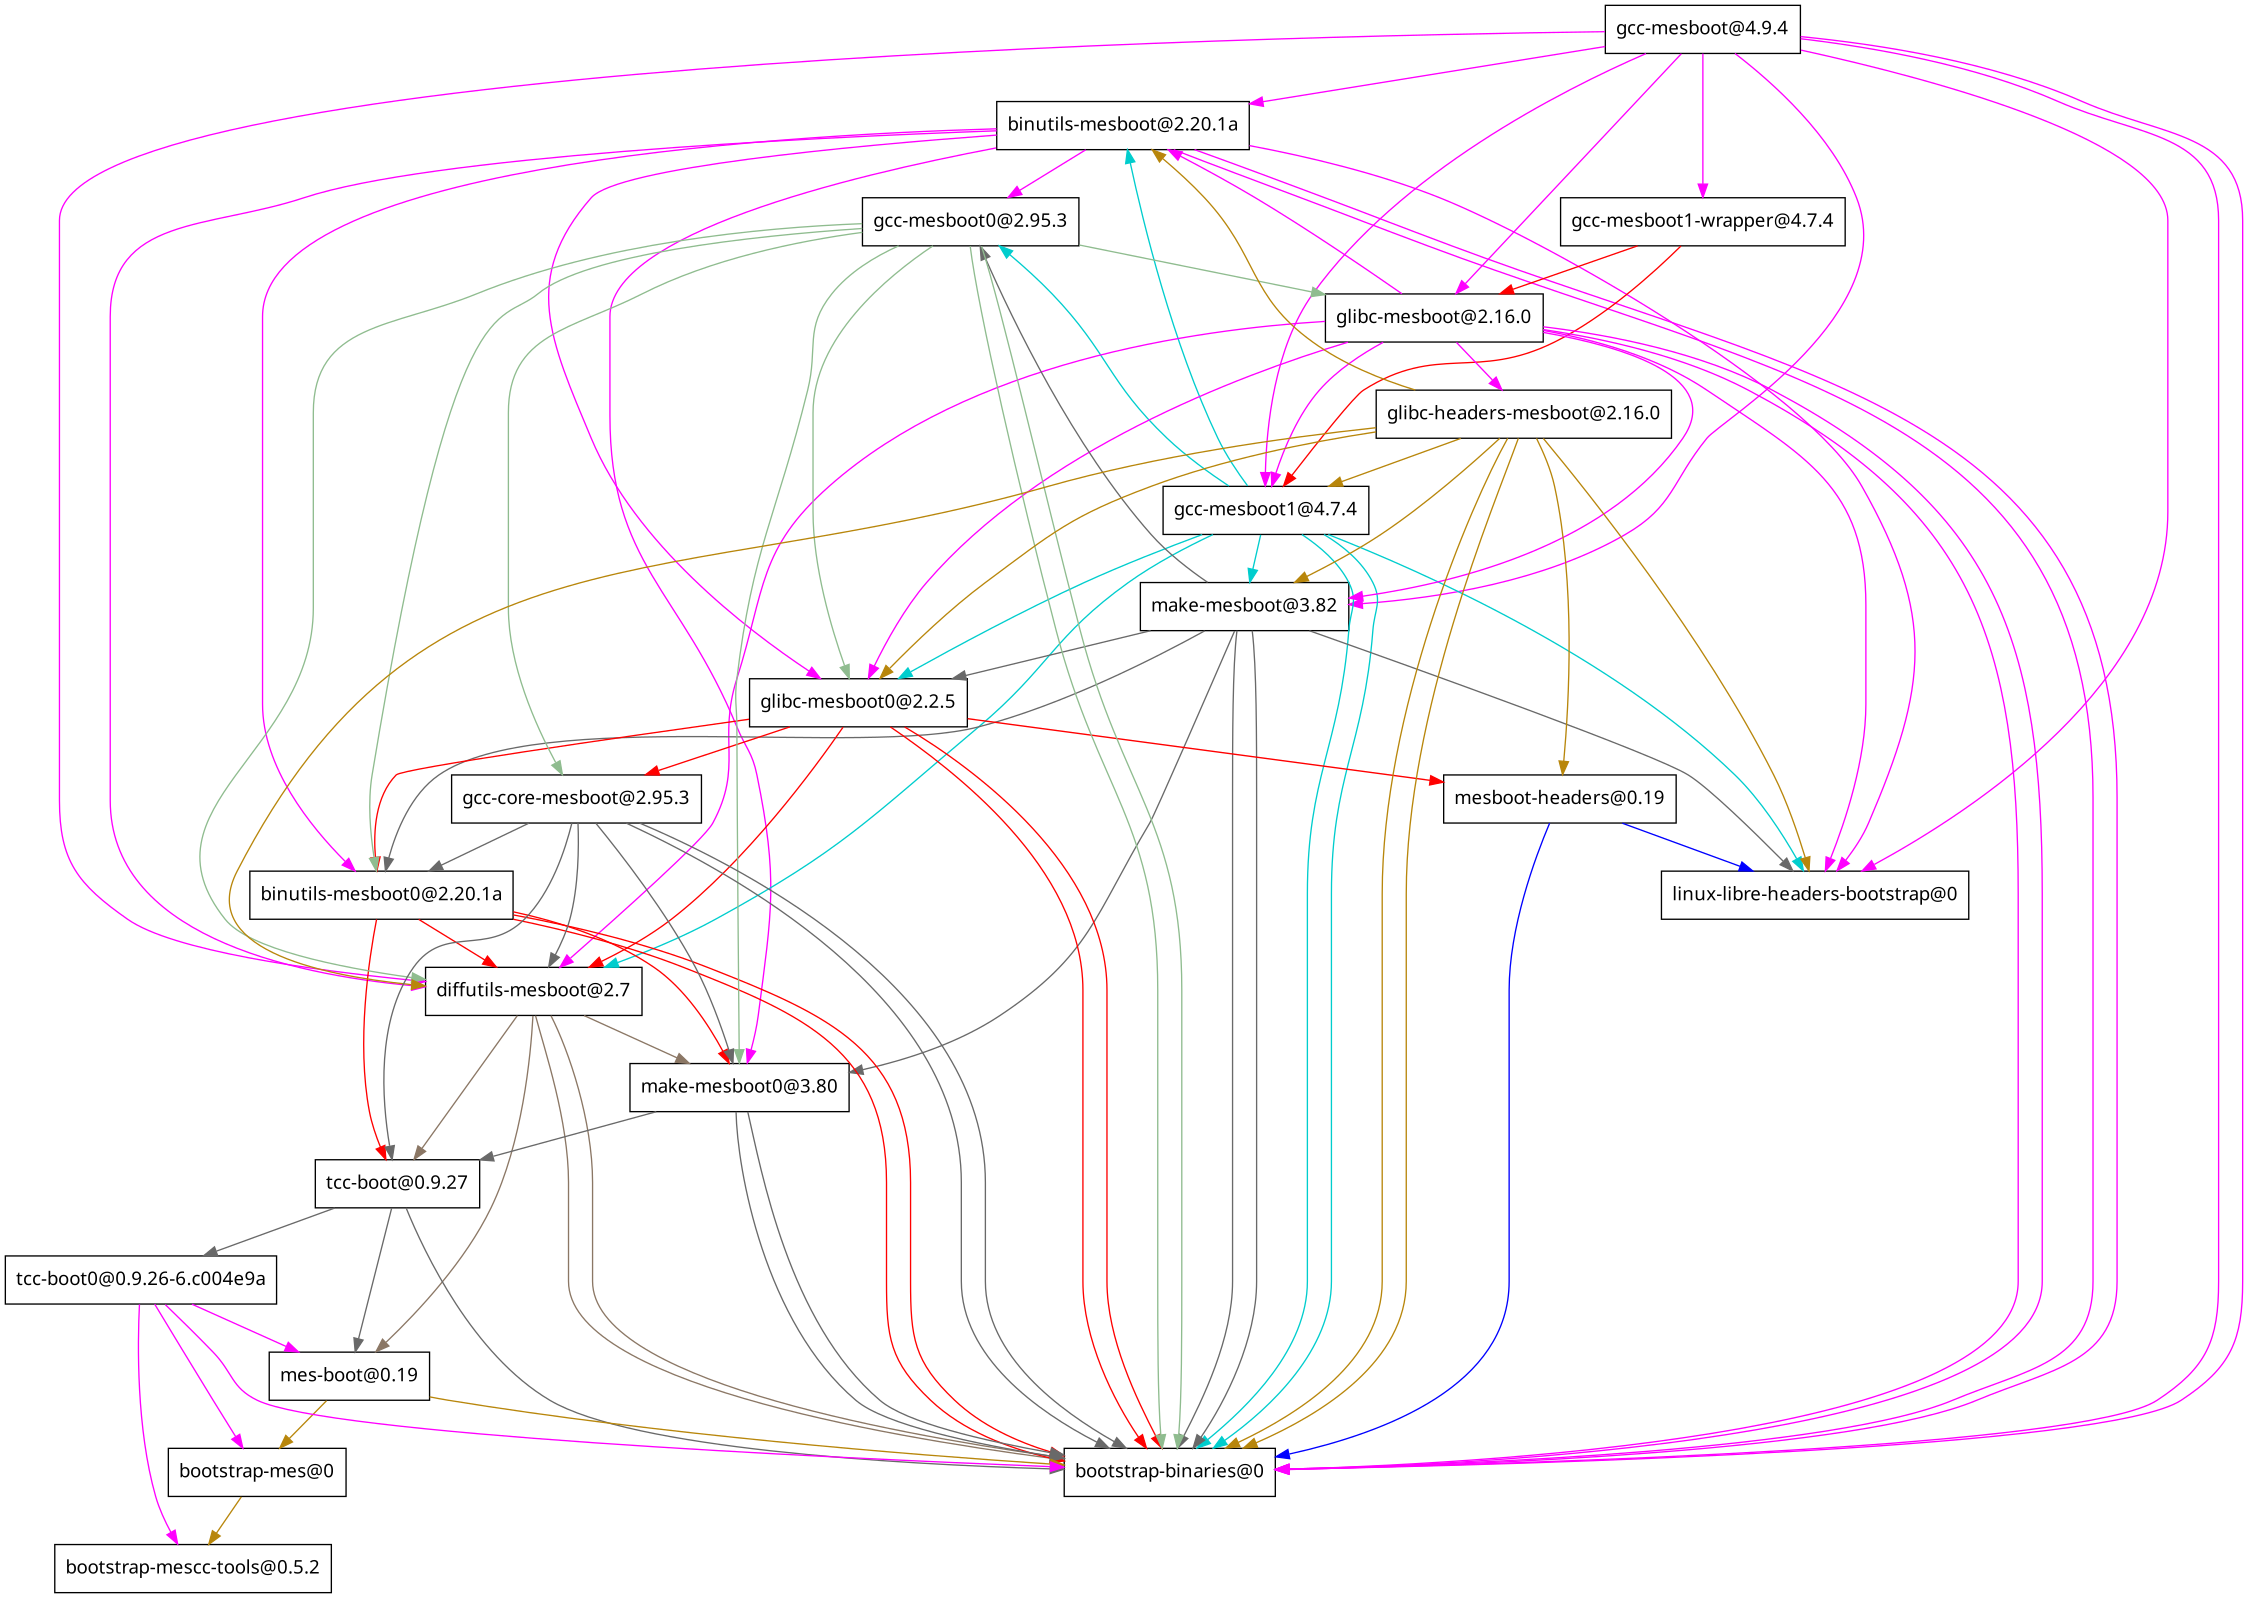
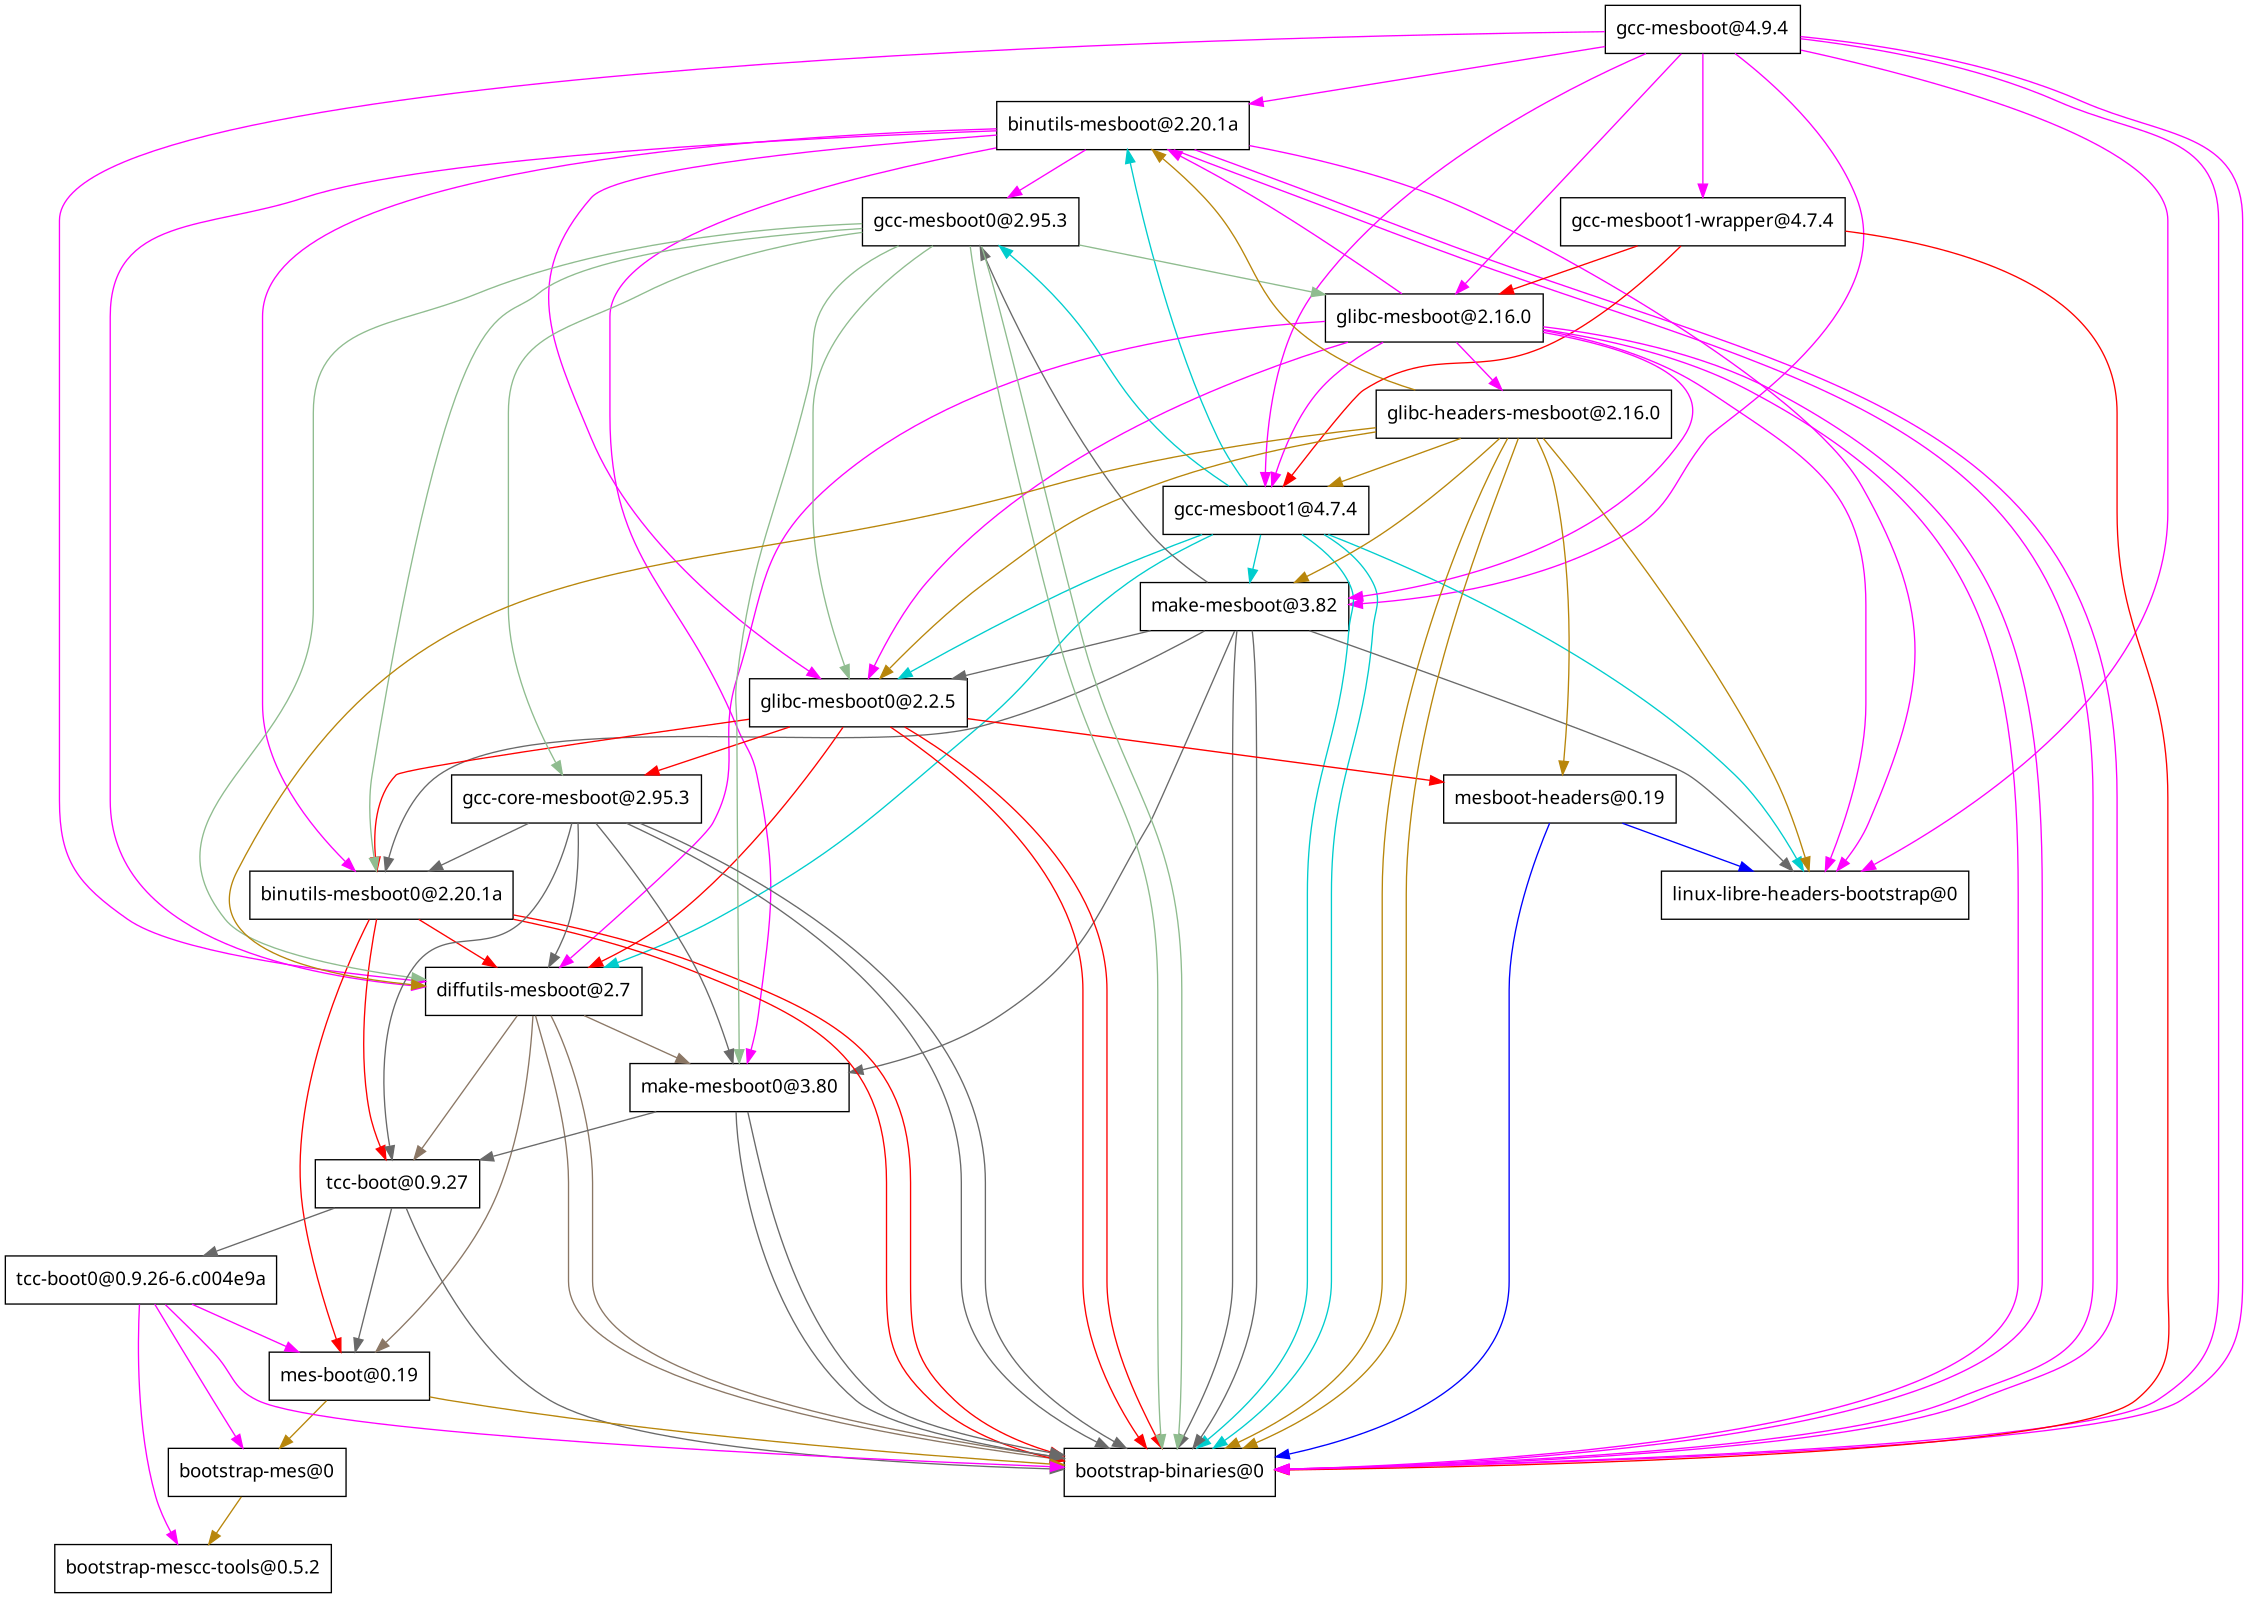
(647, 963) -> (303, 1126)
none -> (2168, 1157)
